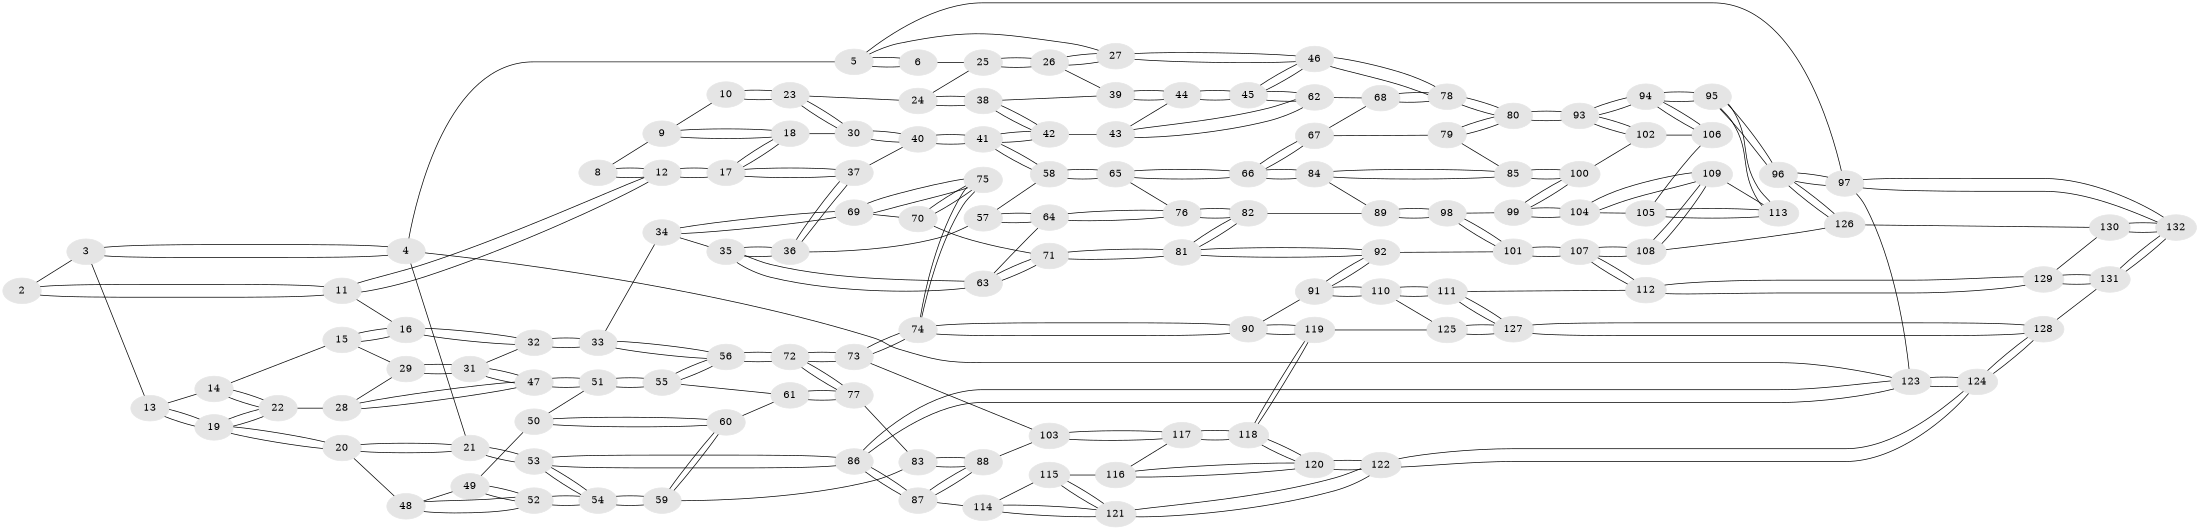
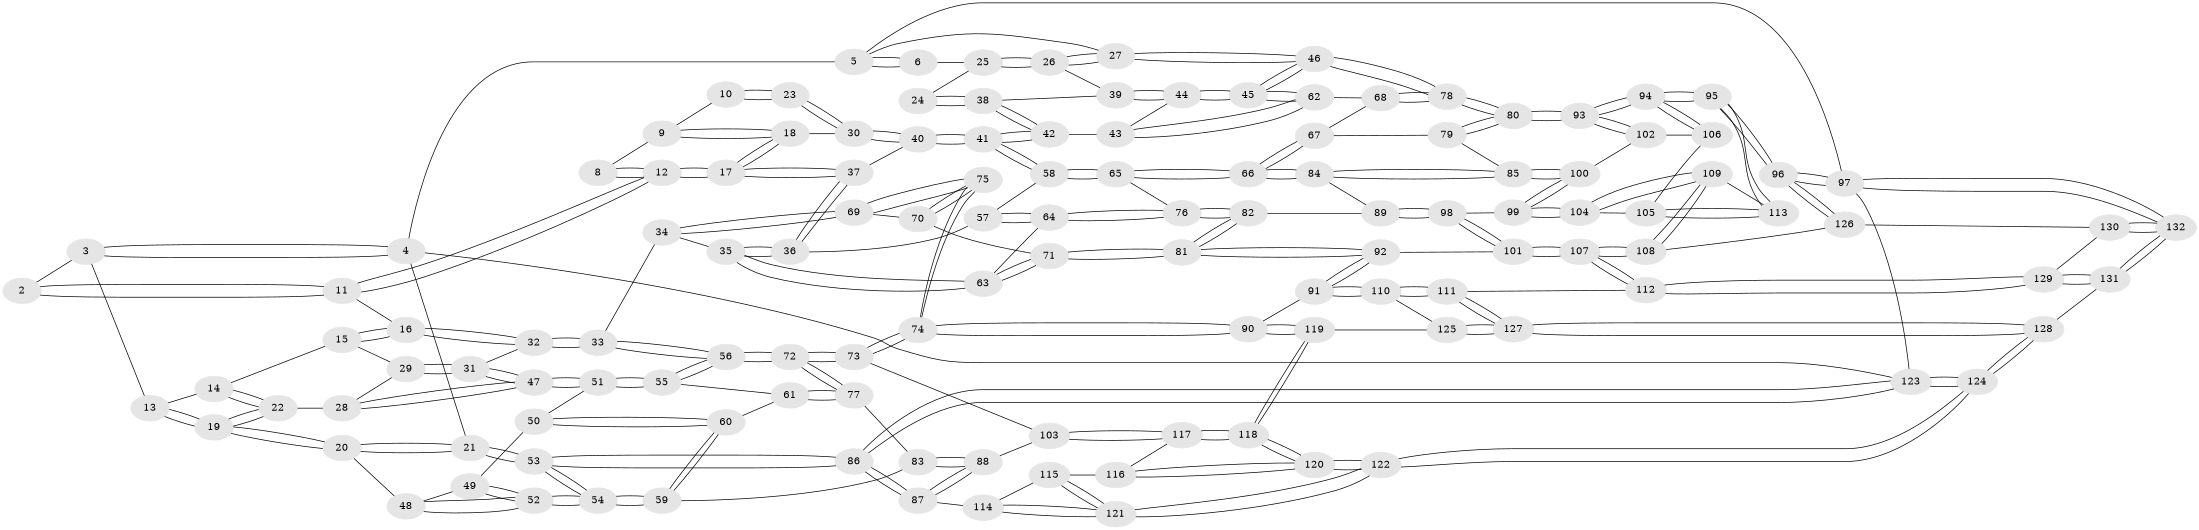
(854, 98) -> none
